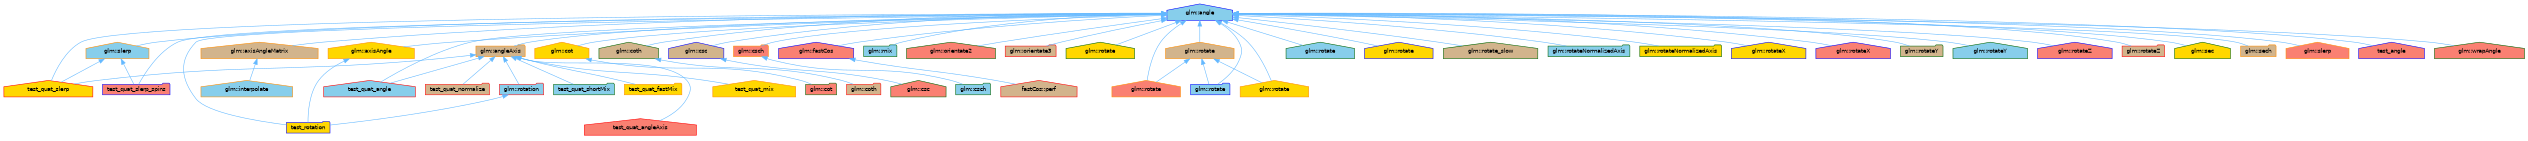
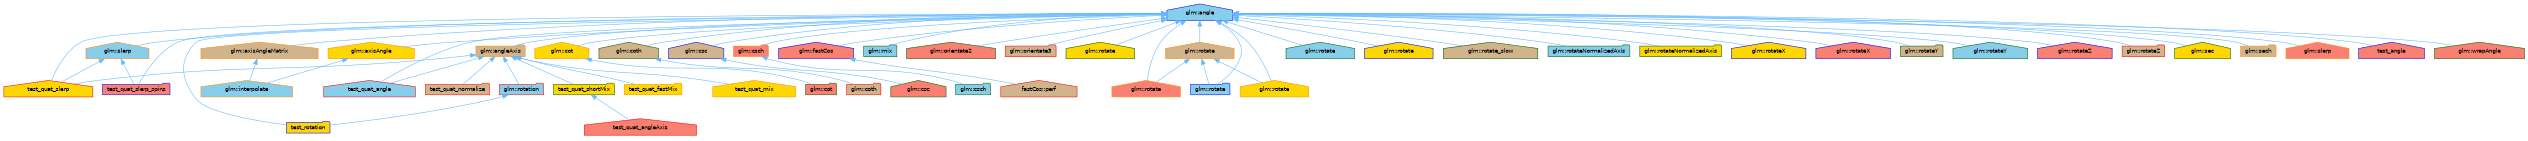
(672, 71) -> (612, 109)
(316, 85) -> (305, 72)
(584, 90) -> (584, 90)
